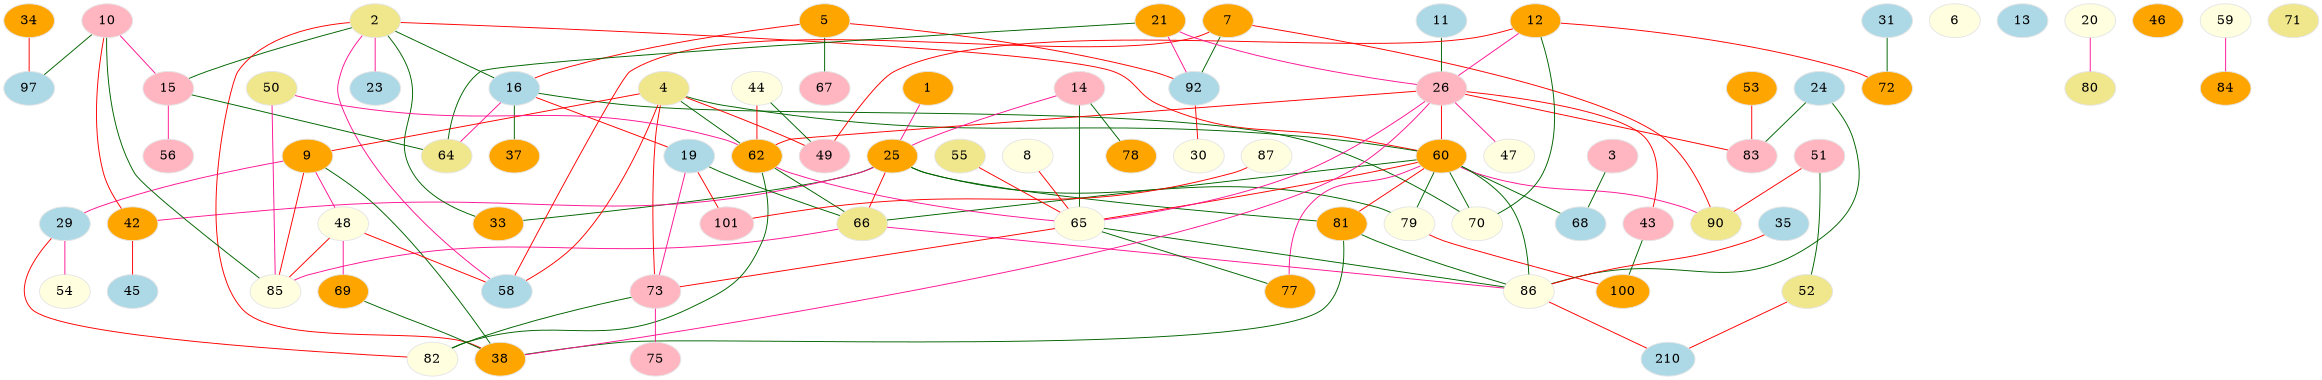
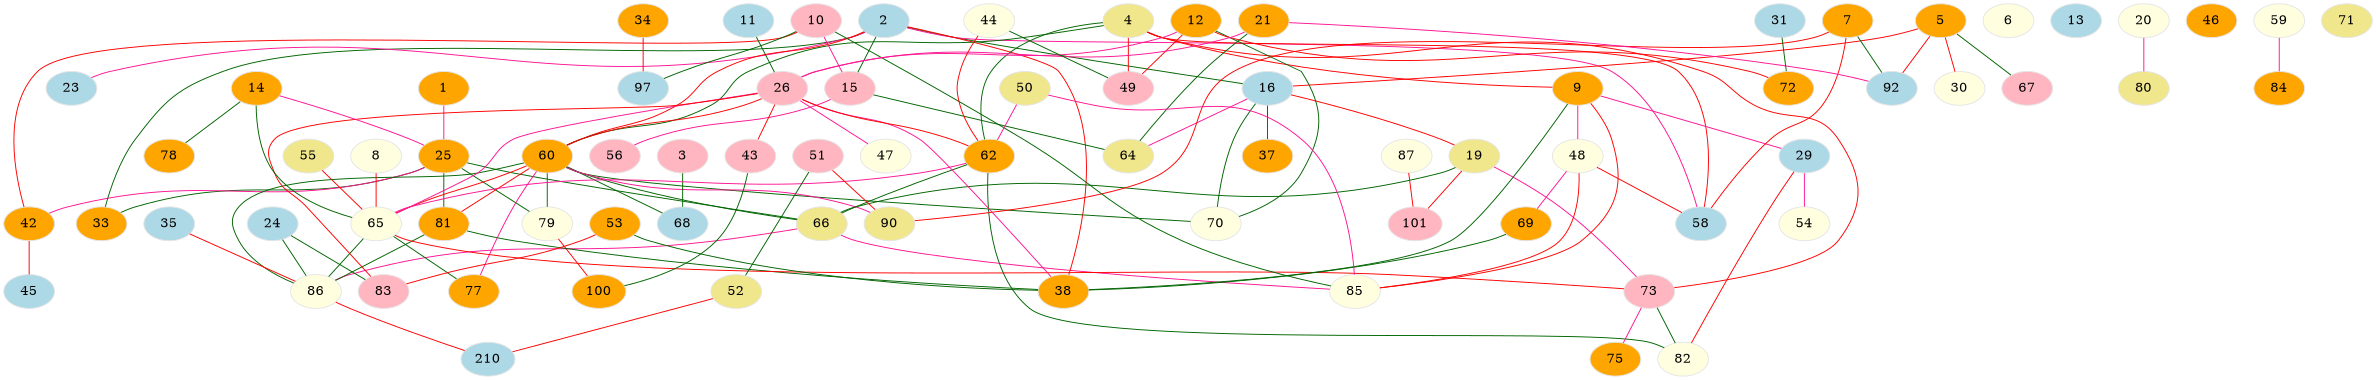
(375, 21) -> (884, 21)
(1079, 88) -> (257, 88)
(1197, 122) -> (1950, 55)
(689, 156) -> (1474, 156)
(878, 189) -> (591, 186)
none -> (743, 262)
(655, 359) -> (1615, 359)
